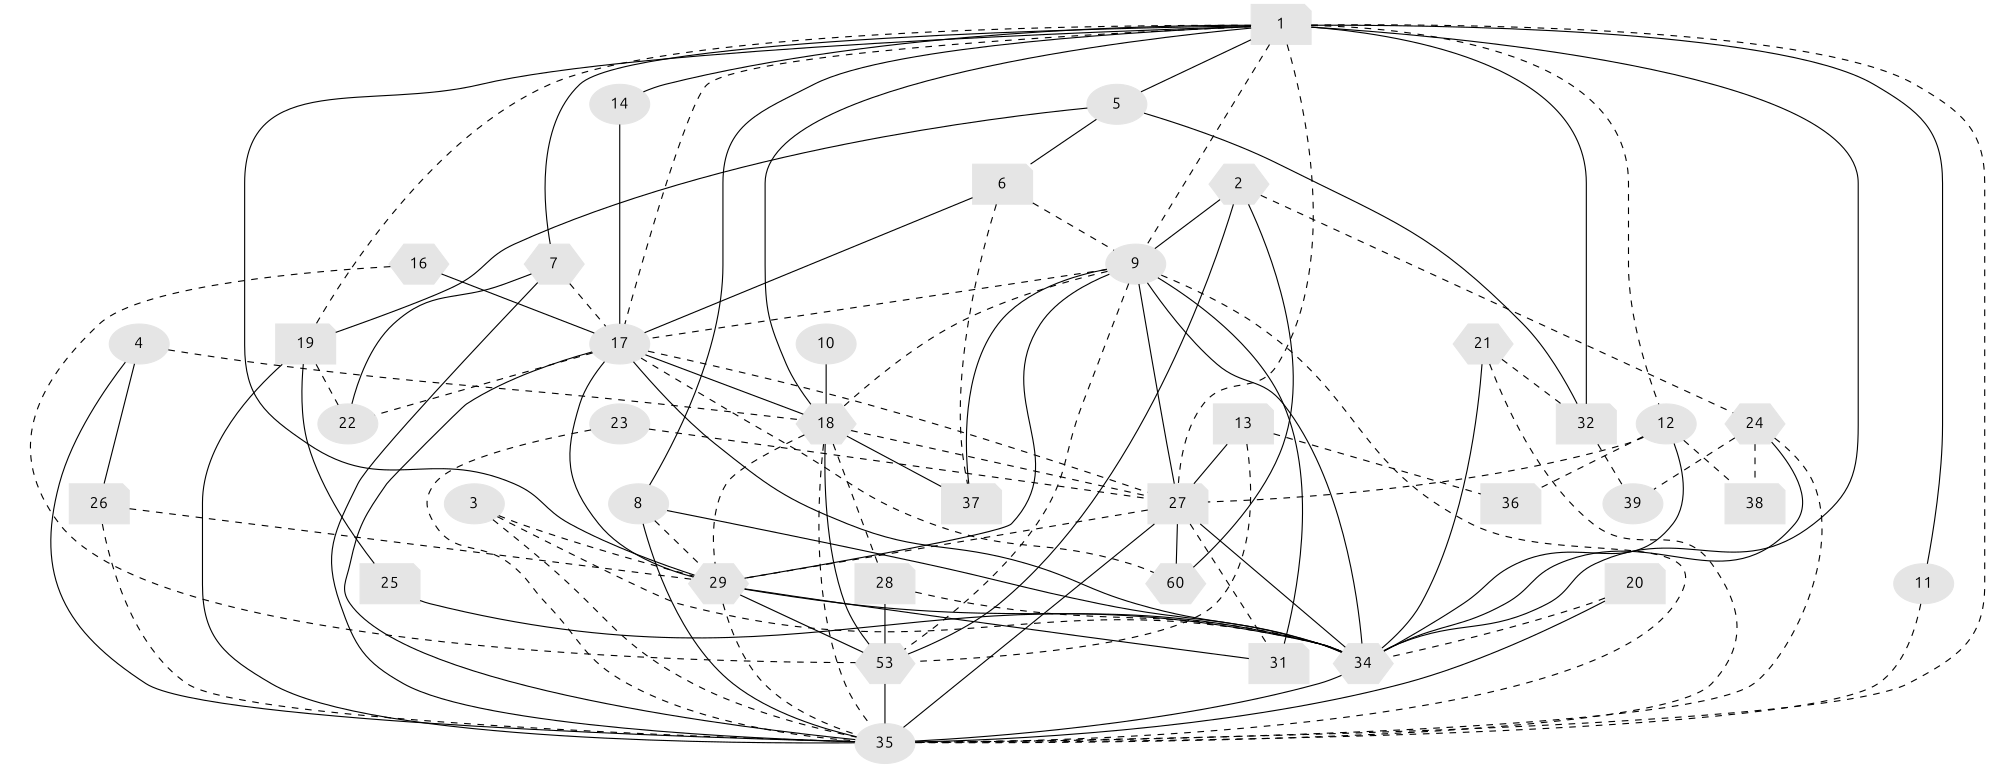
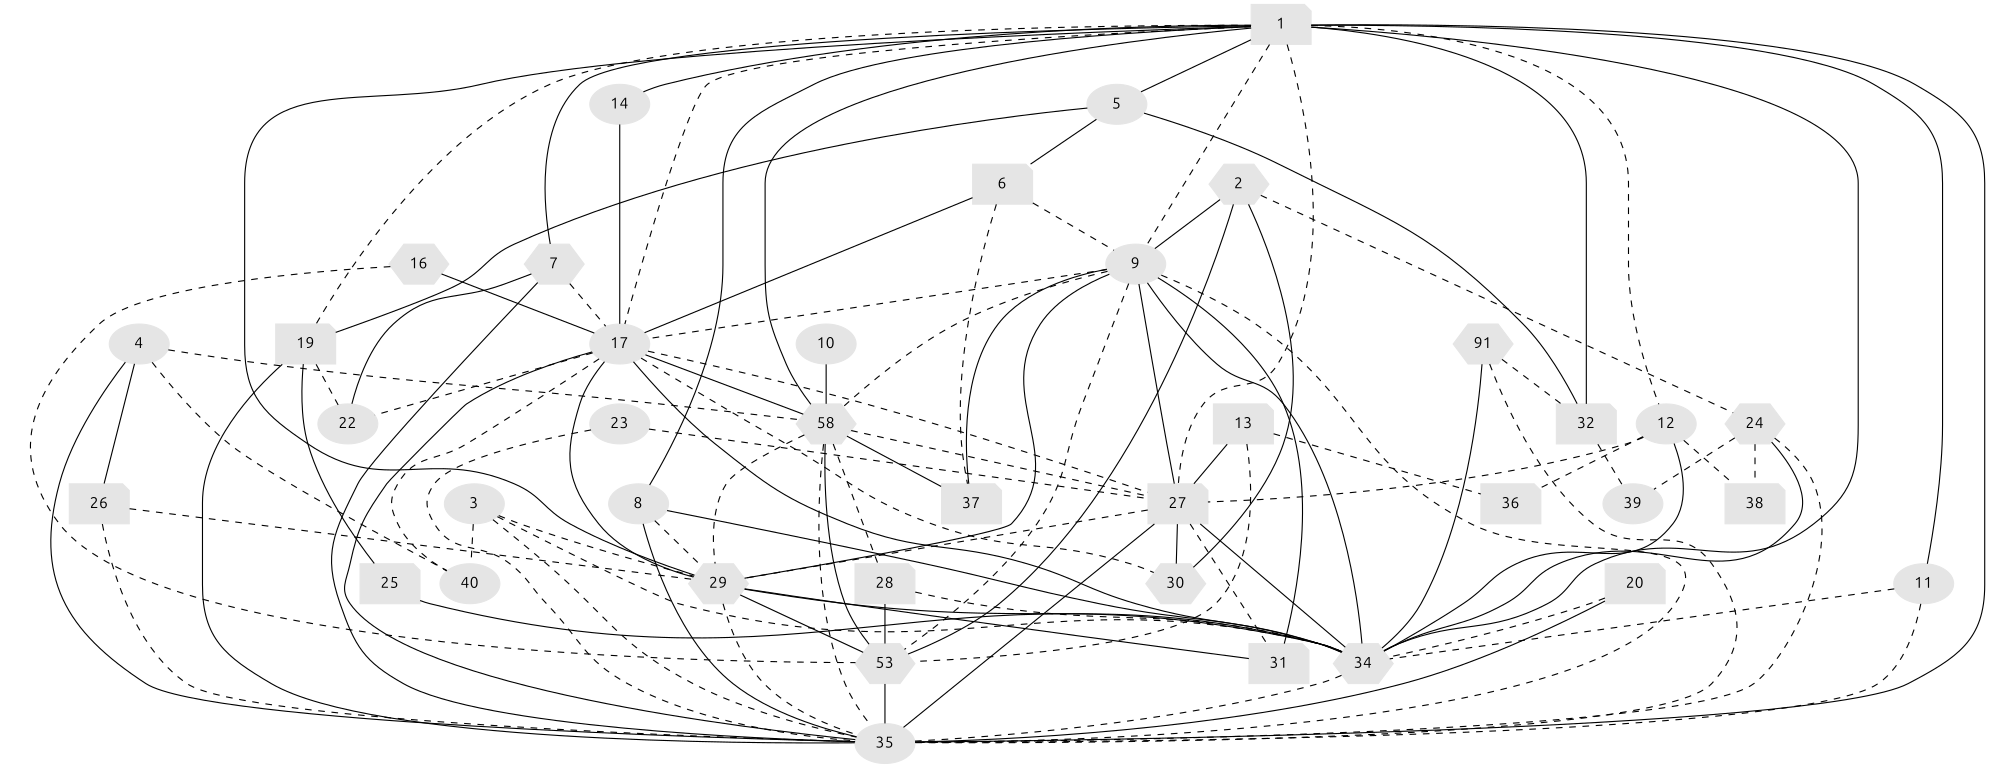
(1483, 344) -> (1483, 344)
(826, 424) -> (826, 424)
(1985, 580) -> (1985, 580)
none -> (470, 584)
(1176, 584) -> (1176, 584)
none -> (1629, 626)
(1130, 721) -> (1130, 721)
